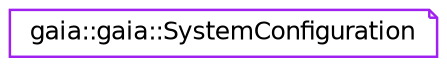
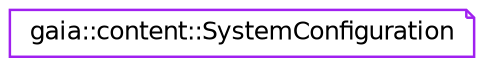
(223, 33) -> (242, 33)
